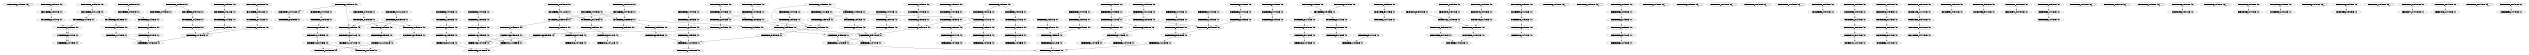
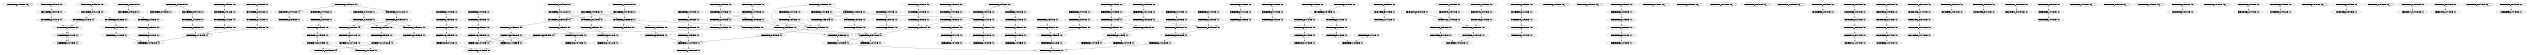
(347, 16) -> (371, 8)
